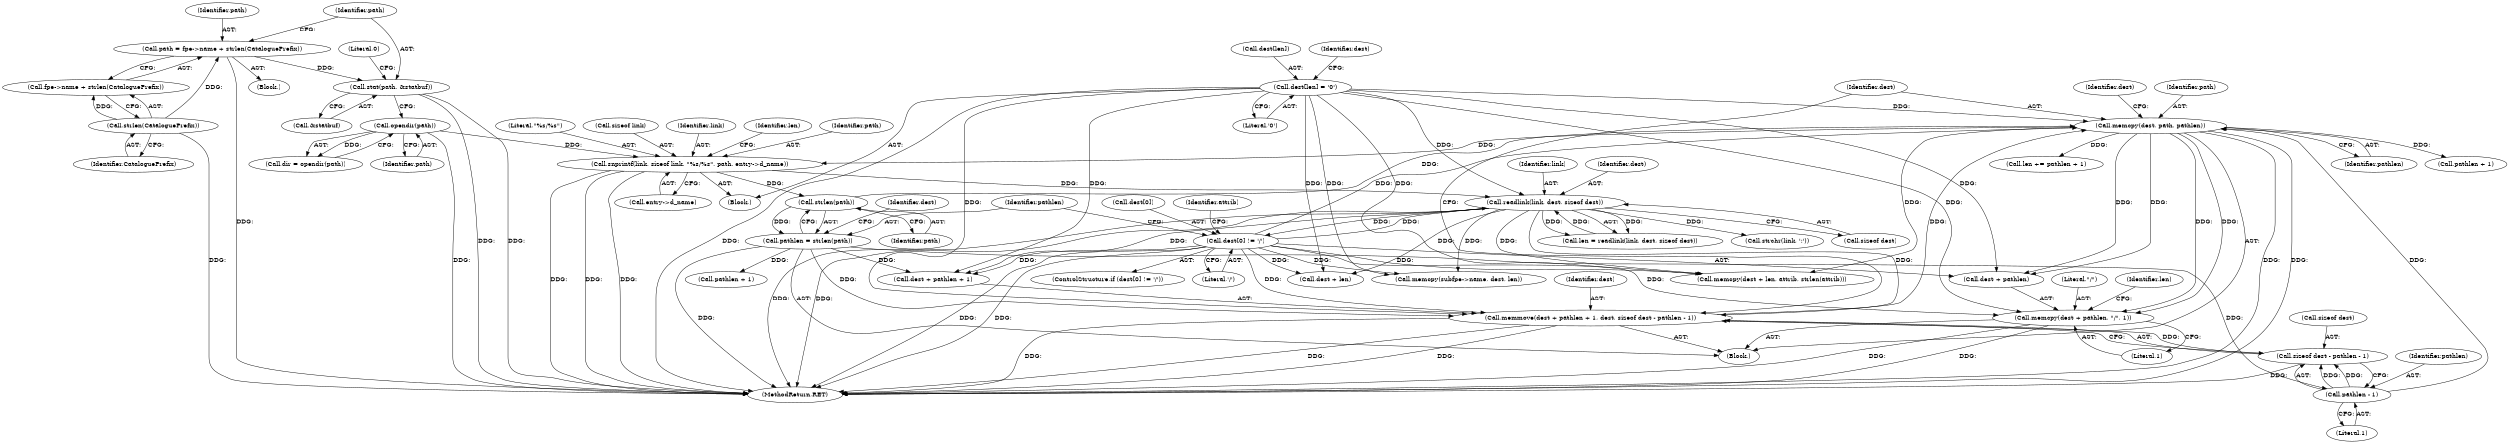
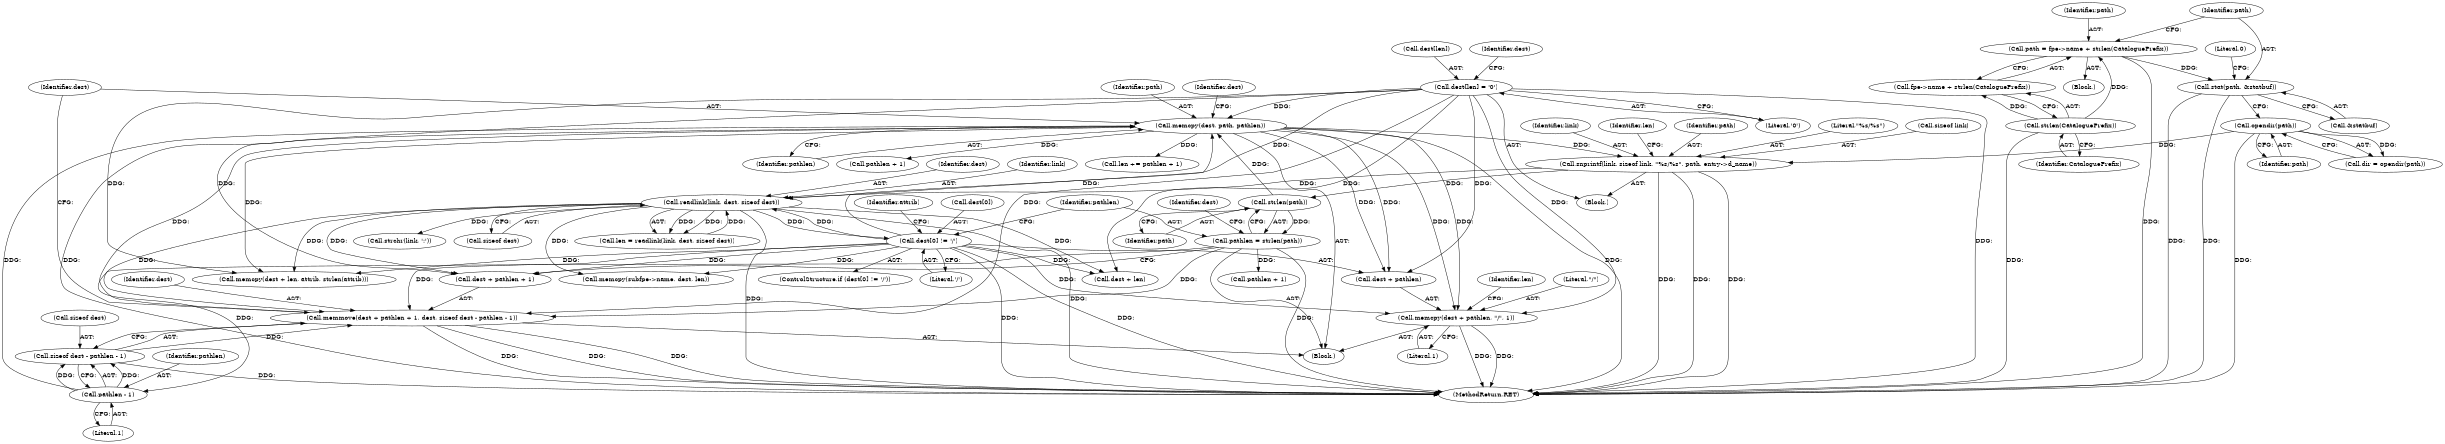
(1329, 198) -> none
(663, 203) -> none
(888, 260) -> (1149, 260)
